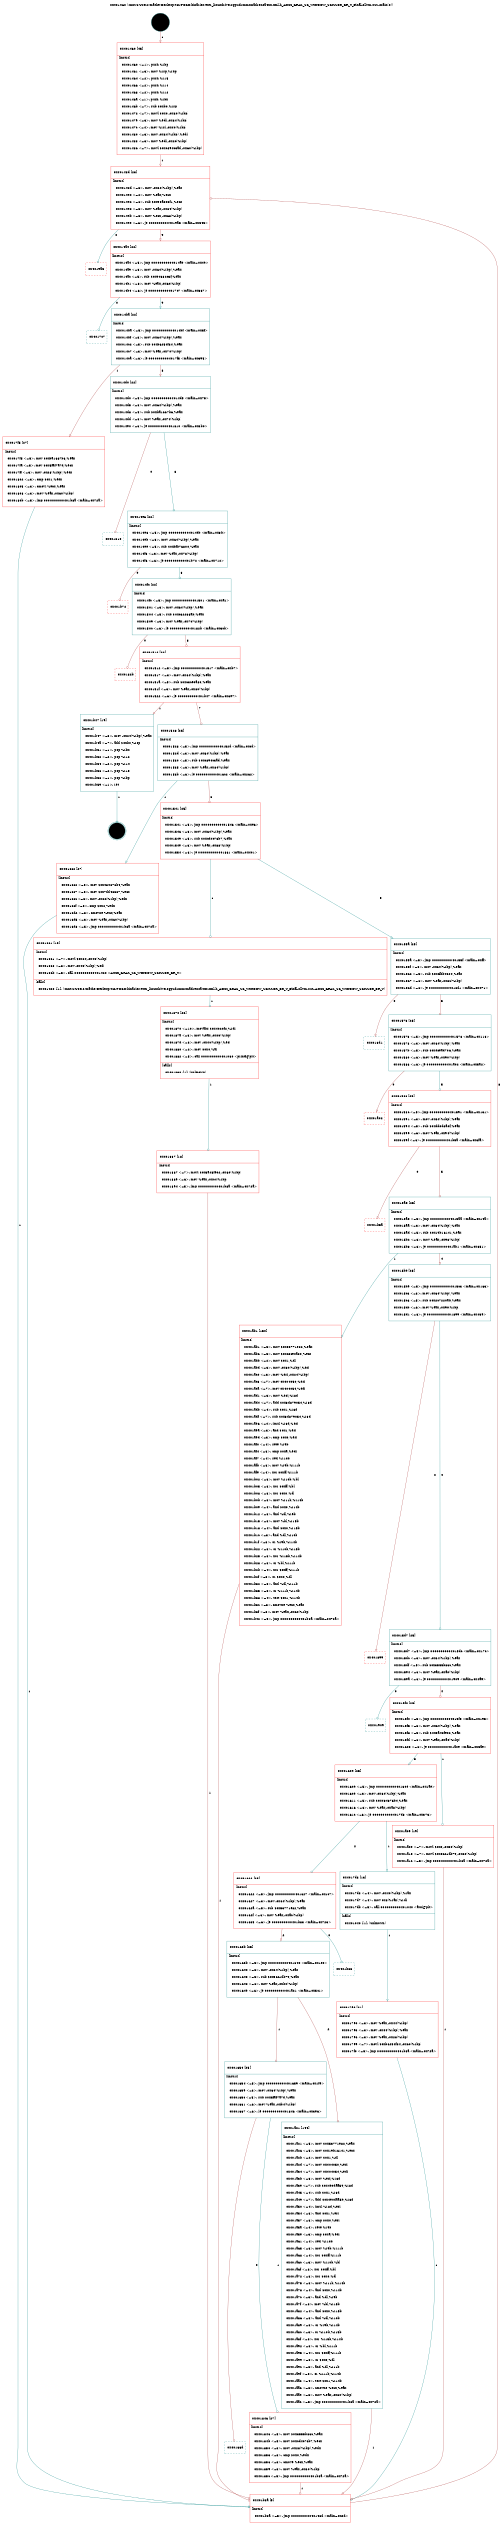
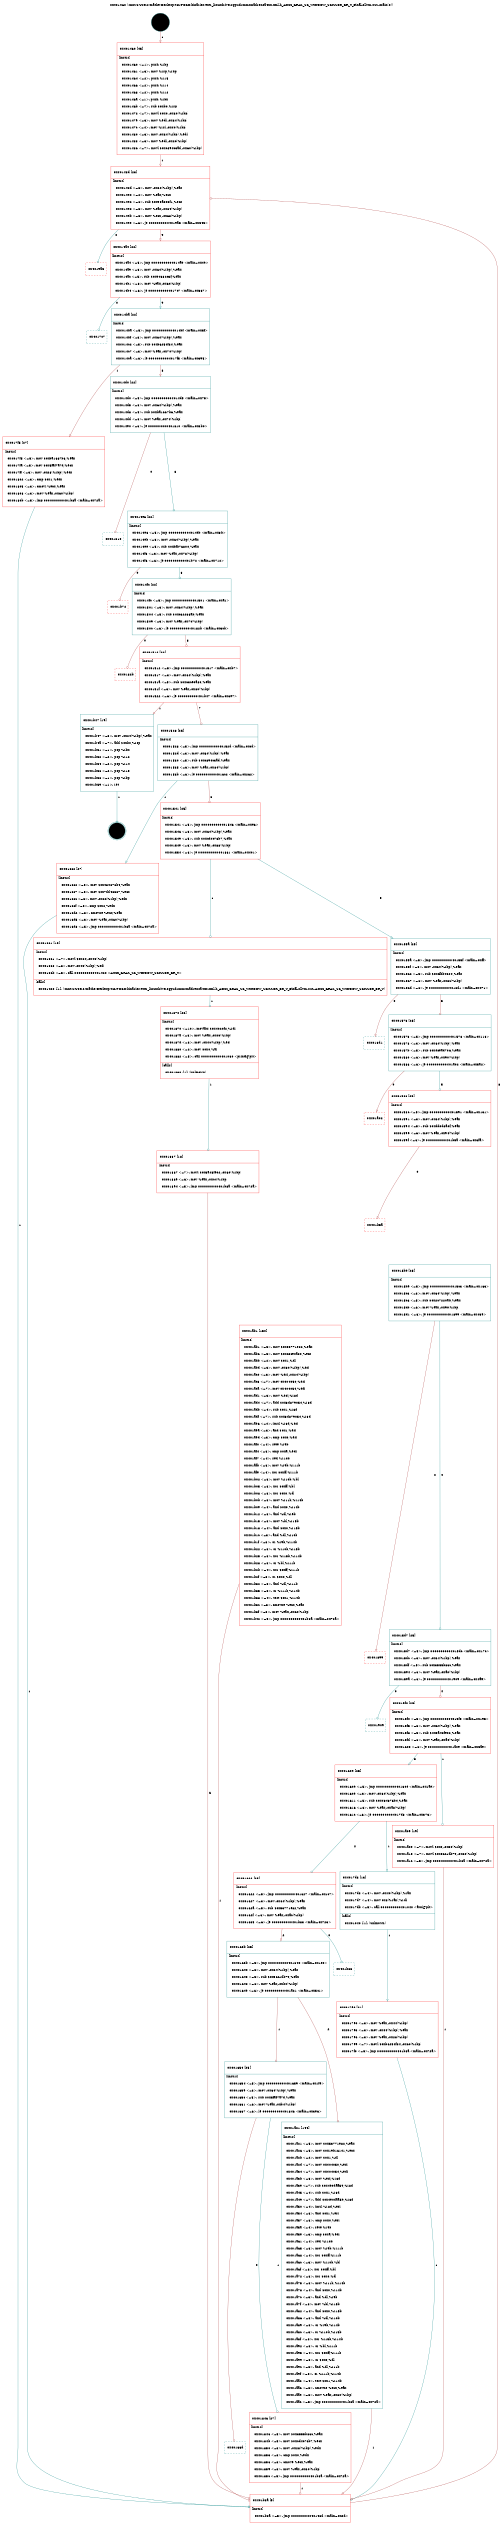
(440, 1225) -> none
(209, 1793) -> (209, 1793)
